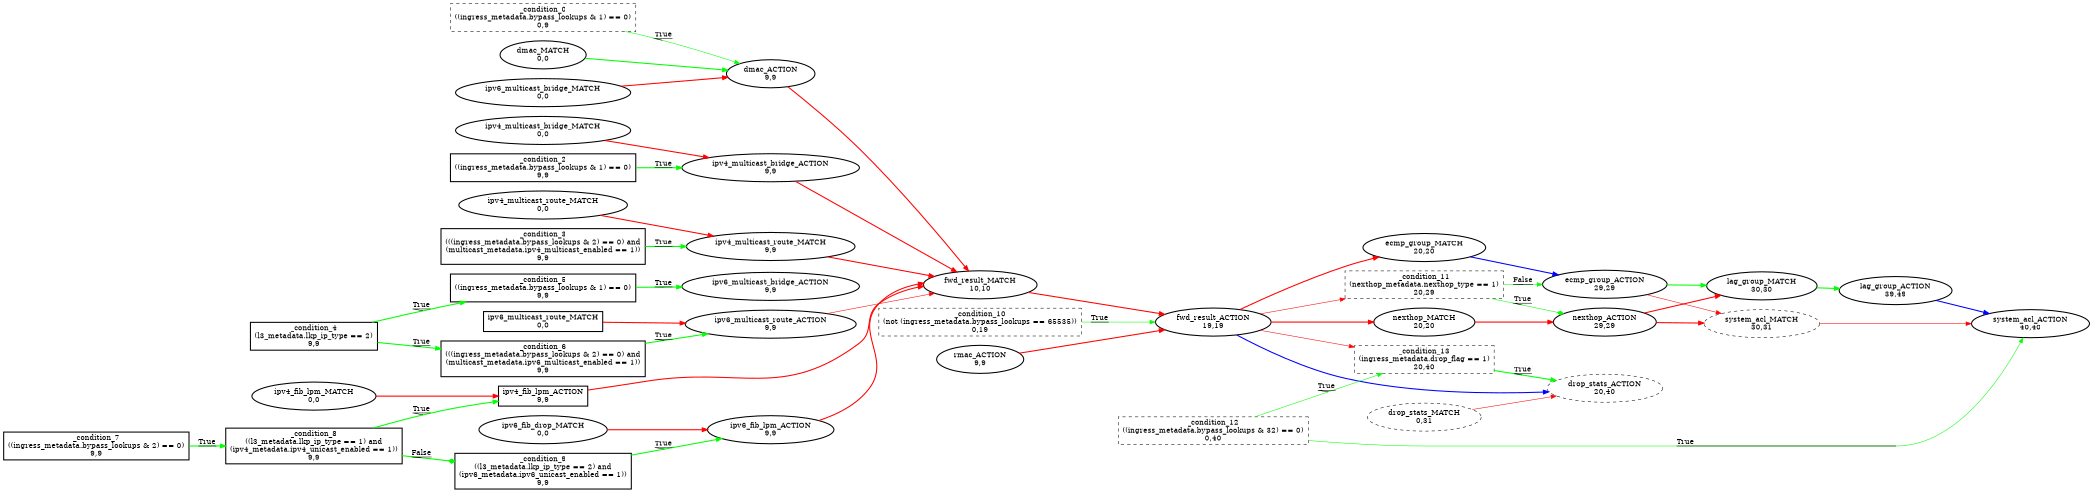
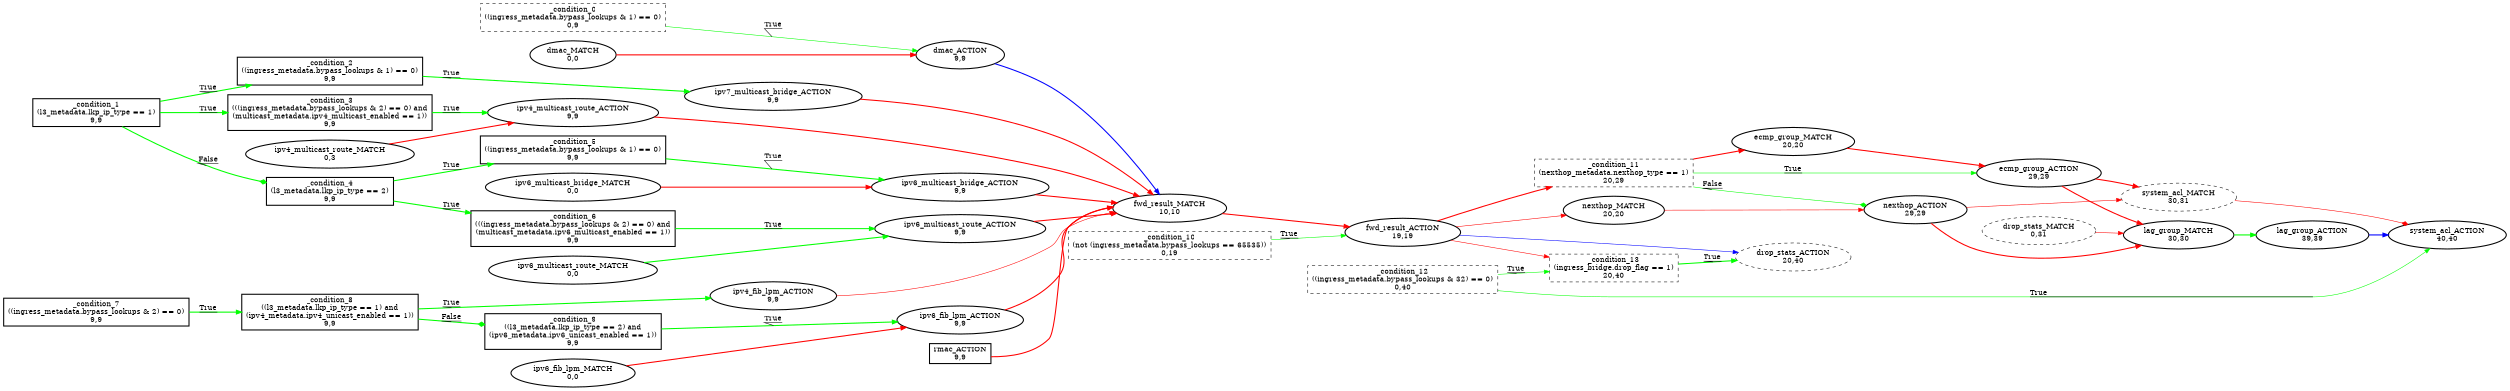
(654, 64) -> (763, 55)
(672, 82) -> (763, 187)
none -> (96, 113)
(543, 130) -> none
(771, 168) -> (773, 96)
(882, 172) -> (1086, 113)
none -> (1074, 199)
(543, 205) -> (330, 154)
(771, 246) -> (573, 113)
(1512, 265) -> (1913, 157)
(1523, 280) -> (1793, 169)
(1306, 281) -> (1716, 155)
(1684, 285) -> (2099, 206)
(1896, 291) -> (2312, 235)
(1523, 299) -> (1713, 184)
(1676, 302) -> (2114, 182)
(873, 305) -> (1073, 218)
(1300, 307) -> (1492, 204)
(543, 322) -> (573, 270)
(1320, 322) -> (1509, 221)
(1511, 322) -> (1761, 210)
(641, 323) -> (764, 250)
(1678, 323) -> (2041, 204)
(1893, 324) -> (2319, 209)
(1089, 342) -> (1058, 292)
(980, 359) -> (960, 354)
(1424, 359) -> (1614, 268)
(771, 377) -> (981, 274)
(1386, 385) -> (1596, 243)
(314, 396) -> none
(543, 396) -> (773, 296)
(1512, 403) -> (2107, 233)
(543, 430) -> (573, 373)
